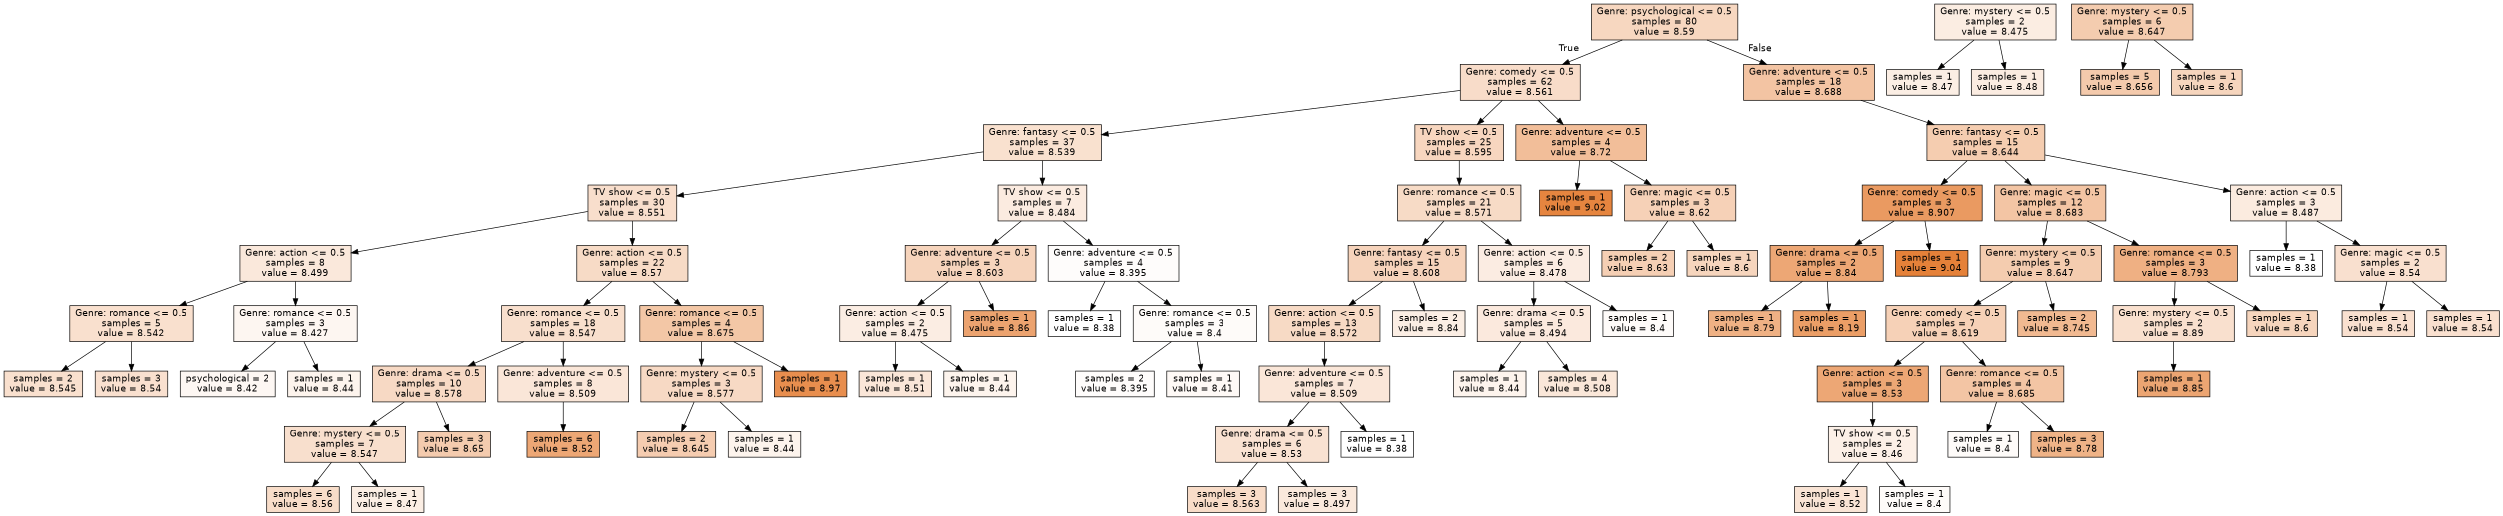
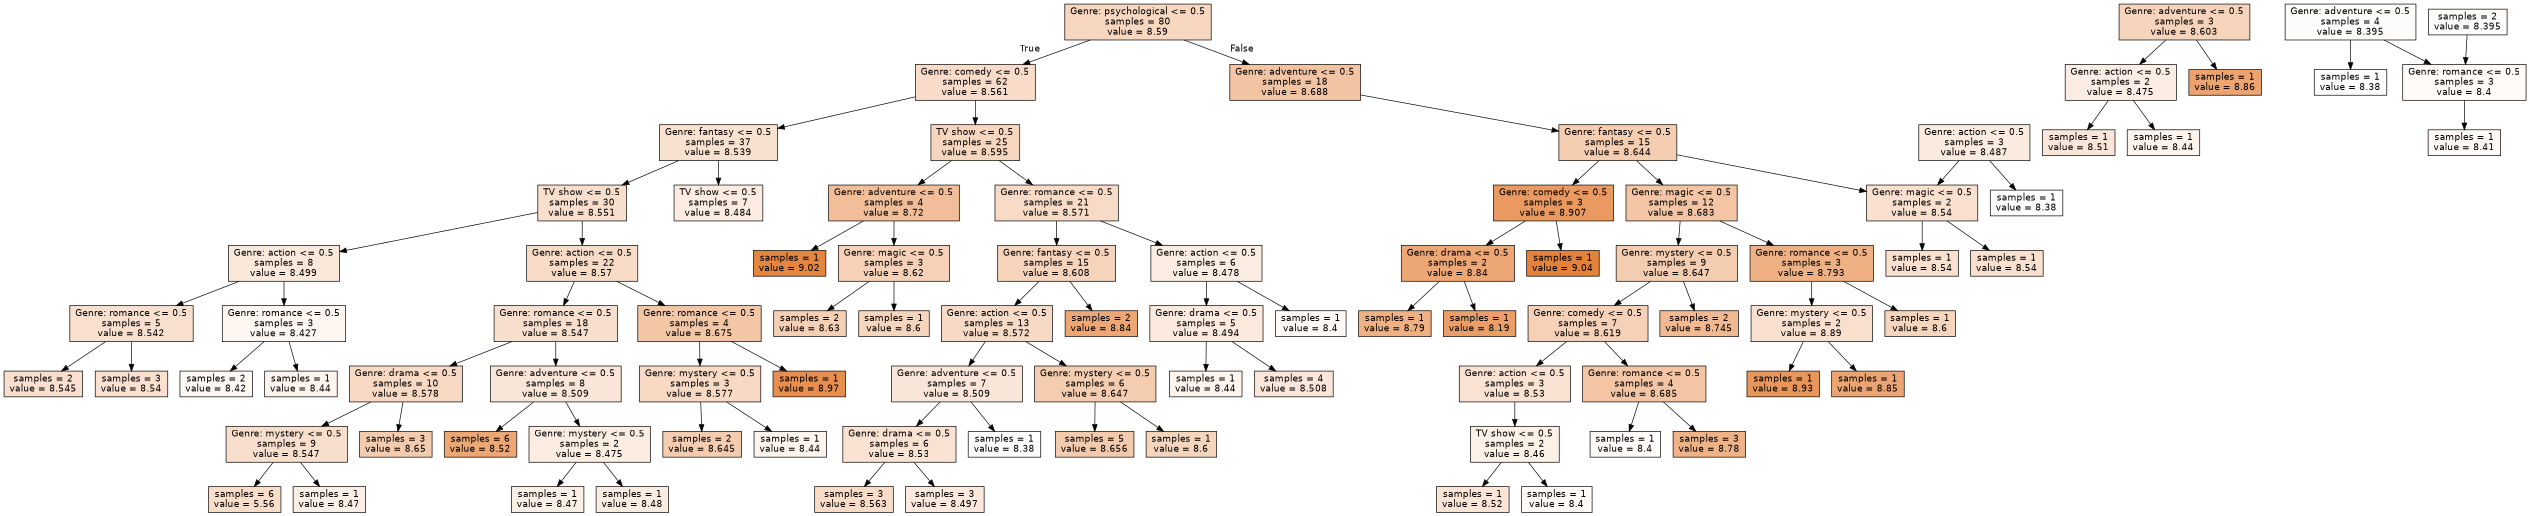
(1548, 110) -> (937, 171)
(2134, 172) -> (1768, 172)
(1009, 231) -> none
(1075, 231) -> none
(1429, 324) -> (1101, 324)
none -> (1043, 352)
(1154, 354) -> (2466, 46)
(228, 384) -> (216, 384)
none -> (1783, 384)
(1873, 384) -> (1515, 384)
none -> (571, 411)
(345, 444) -> (287, 444)
(303, 500) -> (245, 500)
